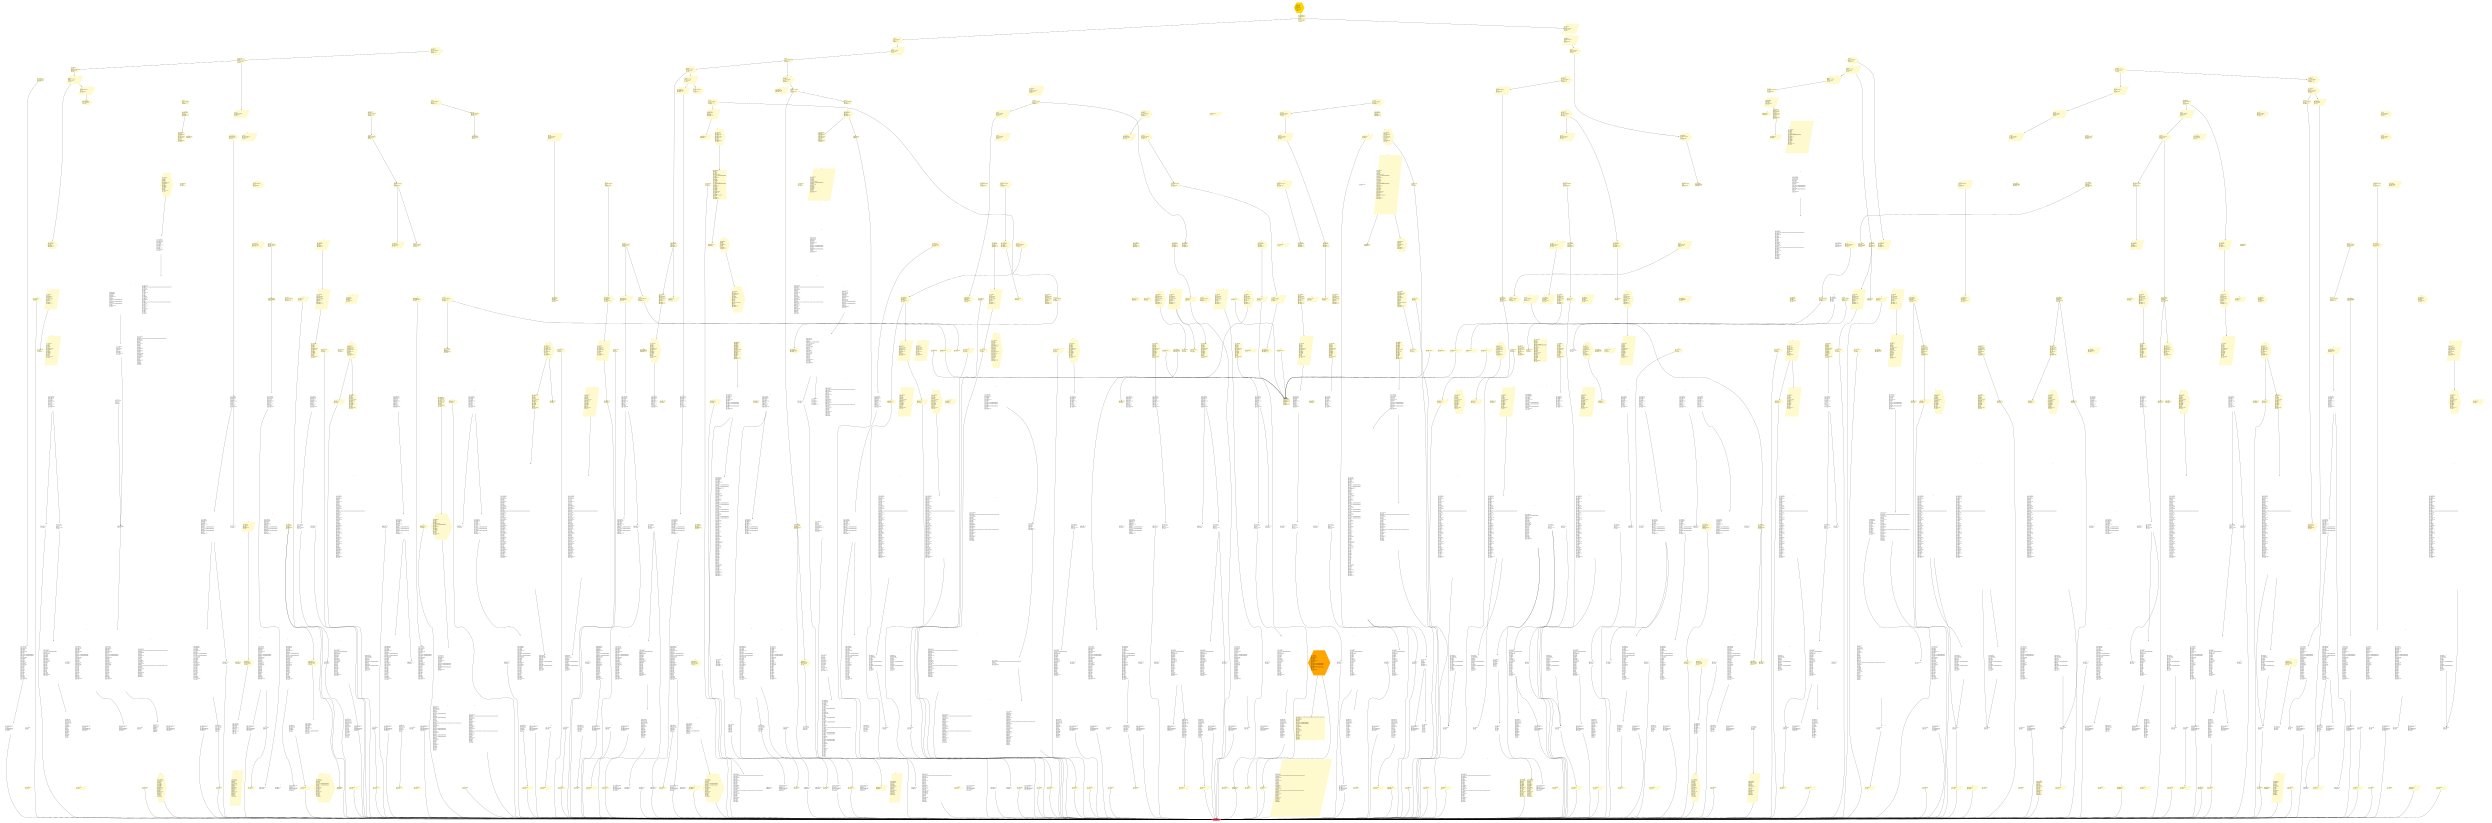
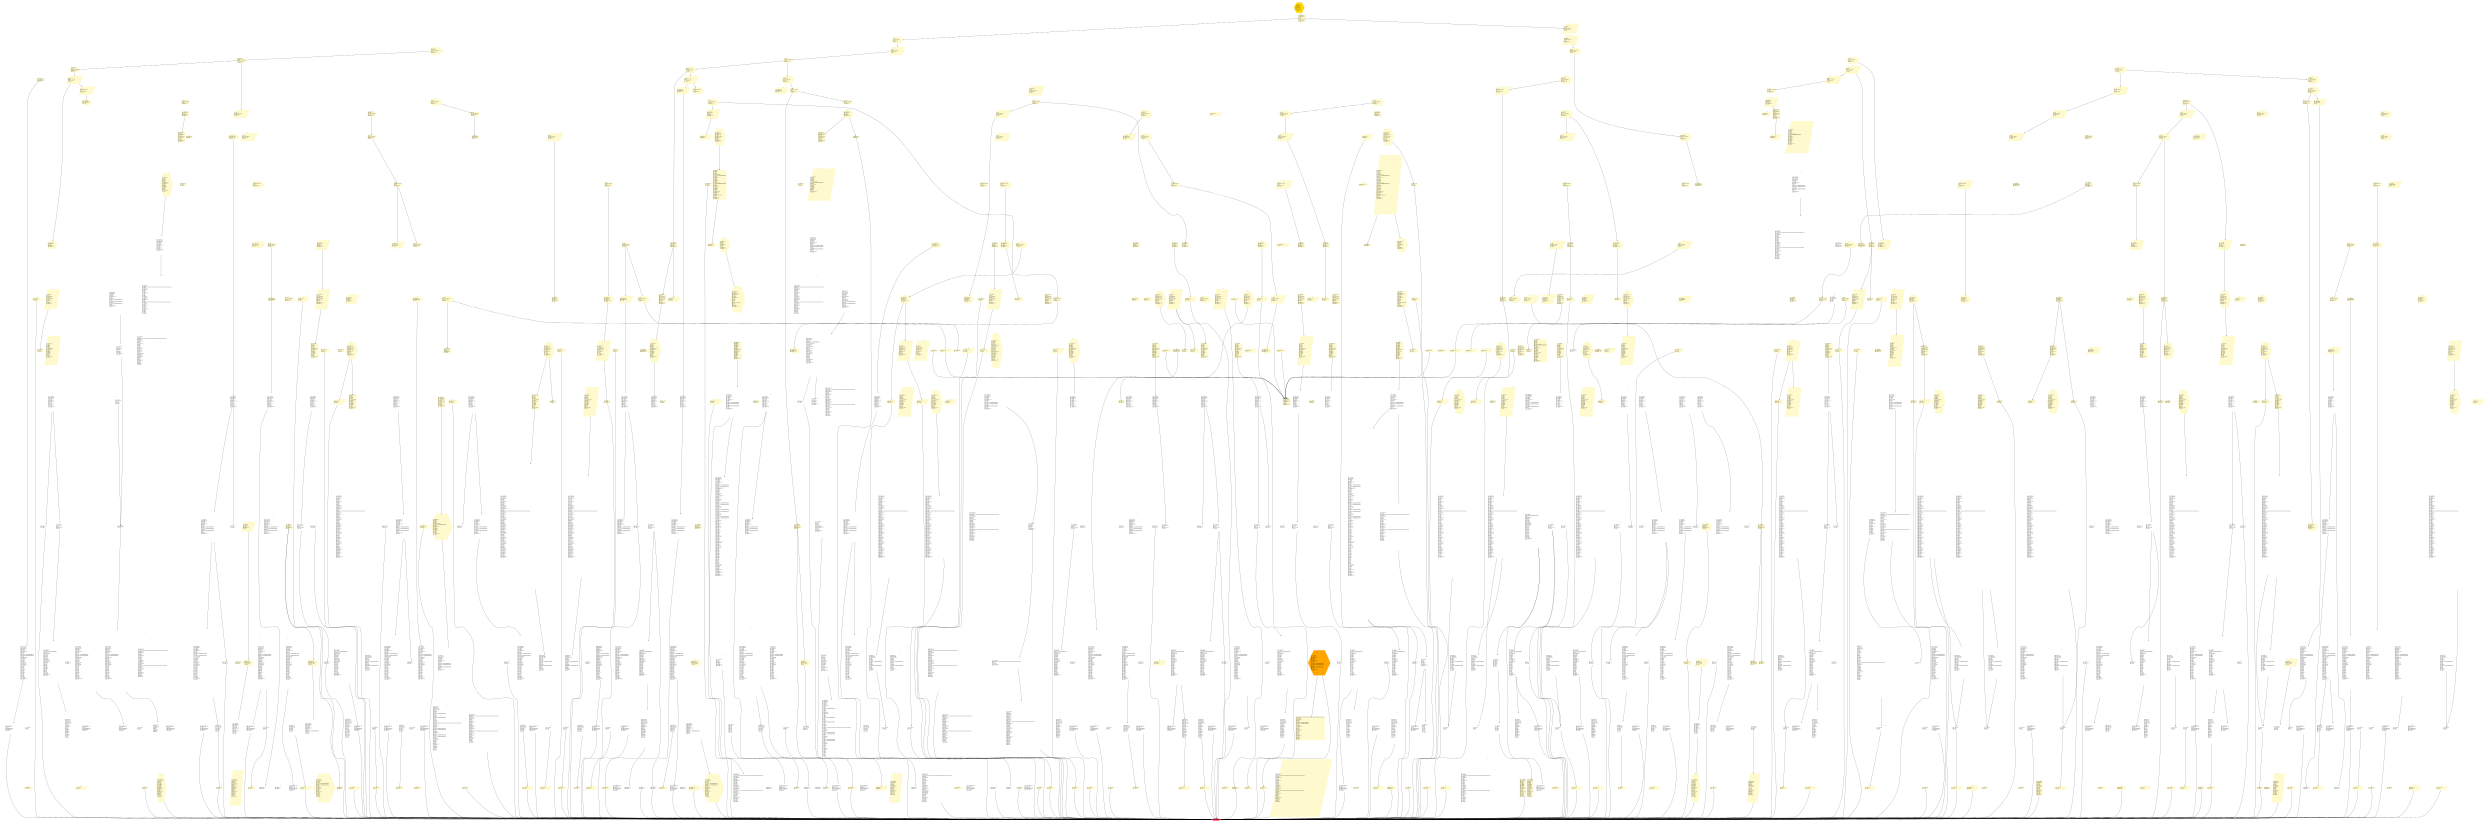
(1363, 185) -> (1363, 185)
(1160, 663) -> (1160, 663)
